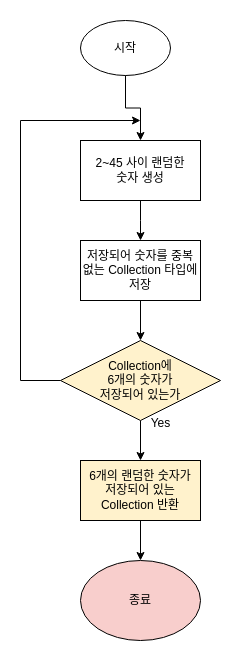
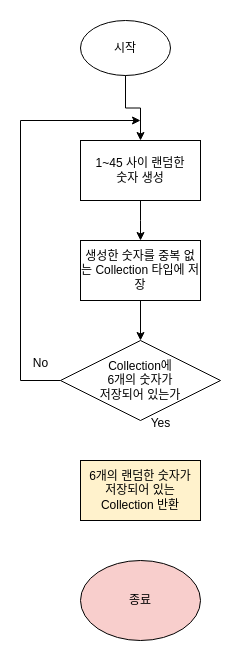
(141, 171) -> (141, 171)
(141, 271) -> (141, 271)
none -> (41, 364)
(141, 381) -> (141, 381)
(141, 437) -> none
(141, 537) -> none
